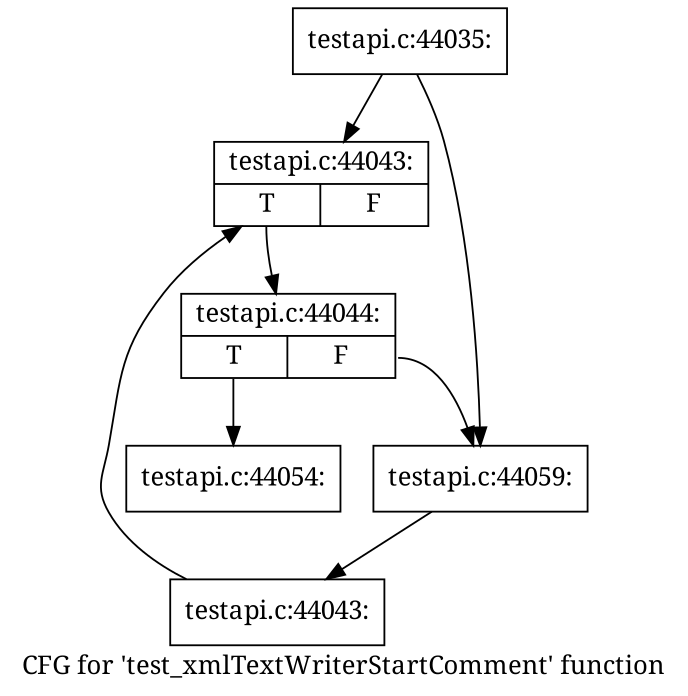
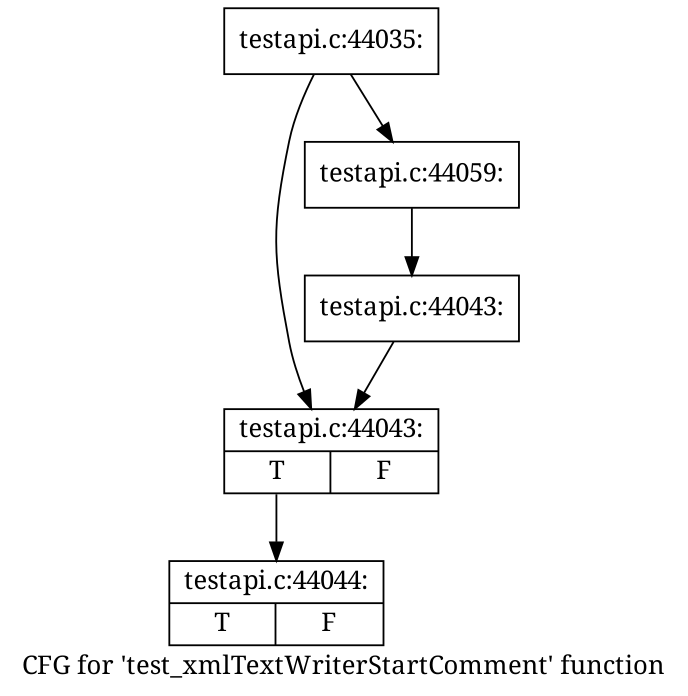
(443, 382) -> none
(233, 479) -> none
